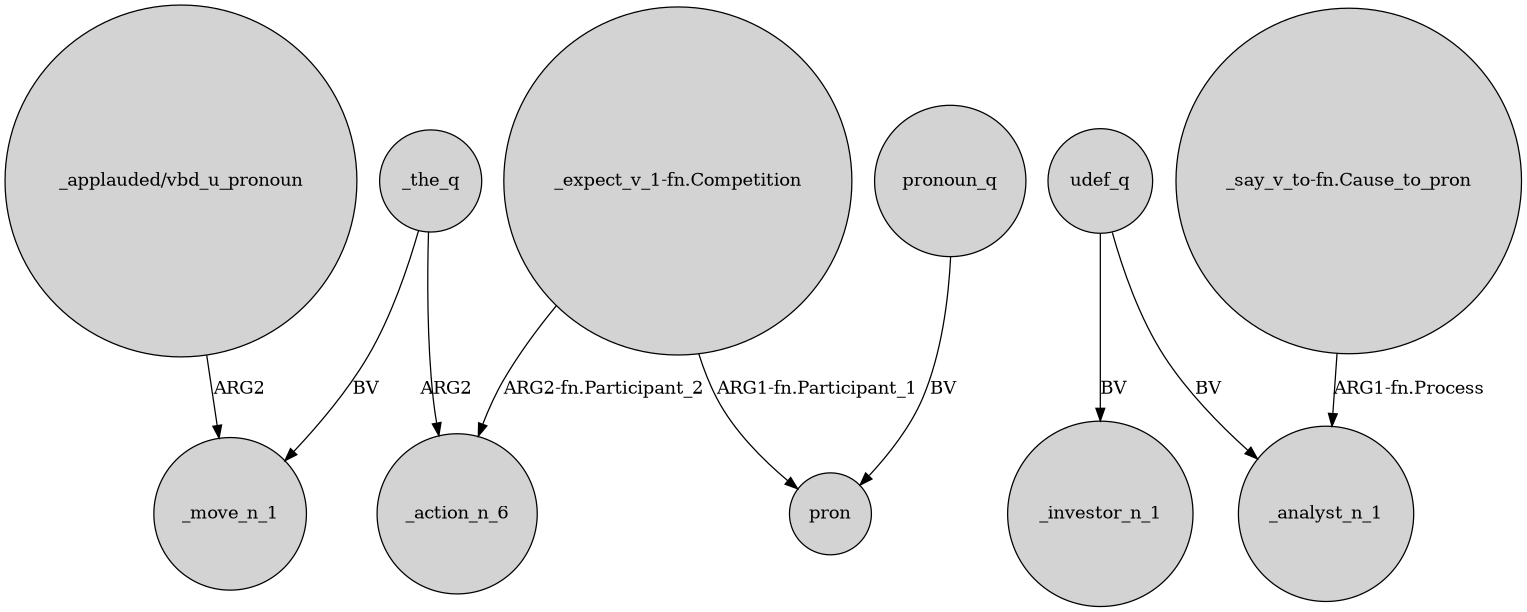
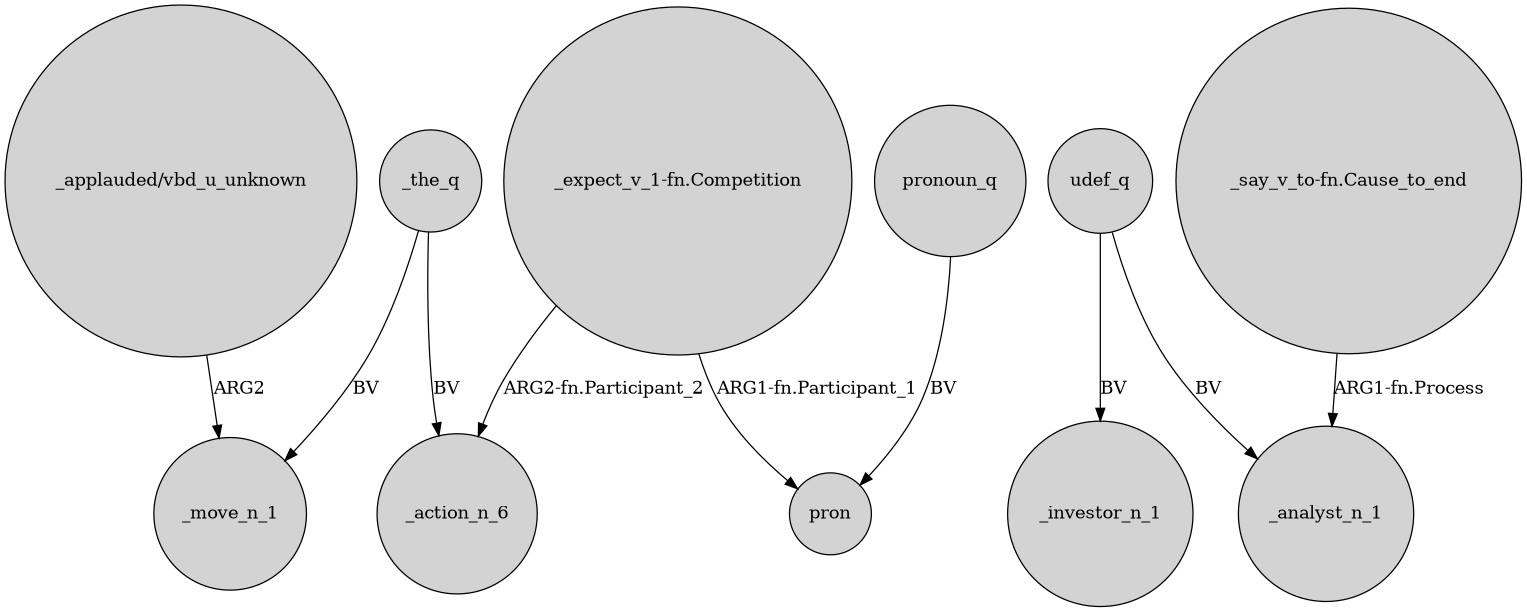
(181, 181) -> (181, 181)
(1349, 181) -> (1349, 181)
(446, 389) -> (446, 389)
